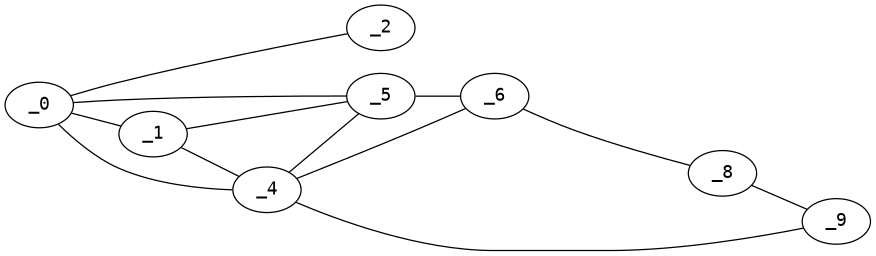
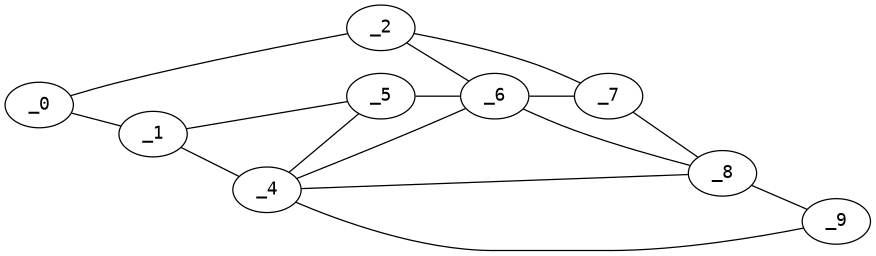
none -> (438, 62)
none -> (609, 96)
(210, 97) -> none
(138, 175) -> (494, 182)
